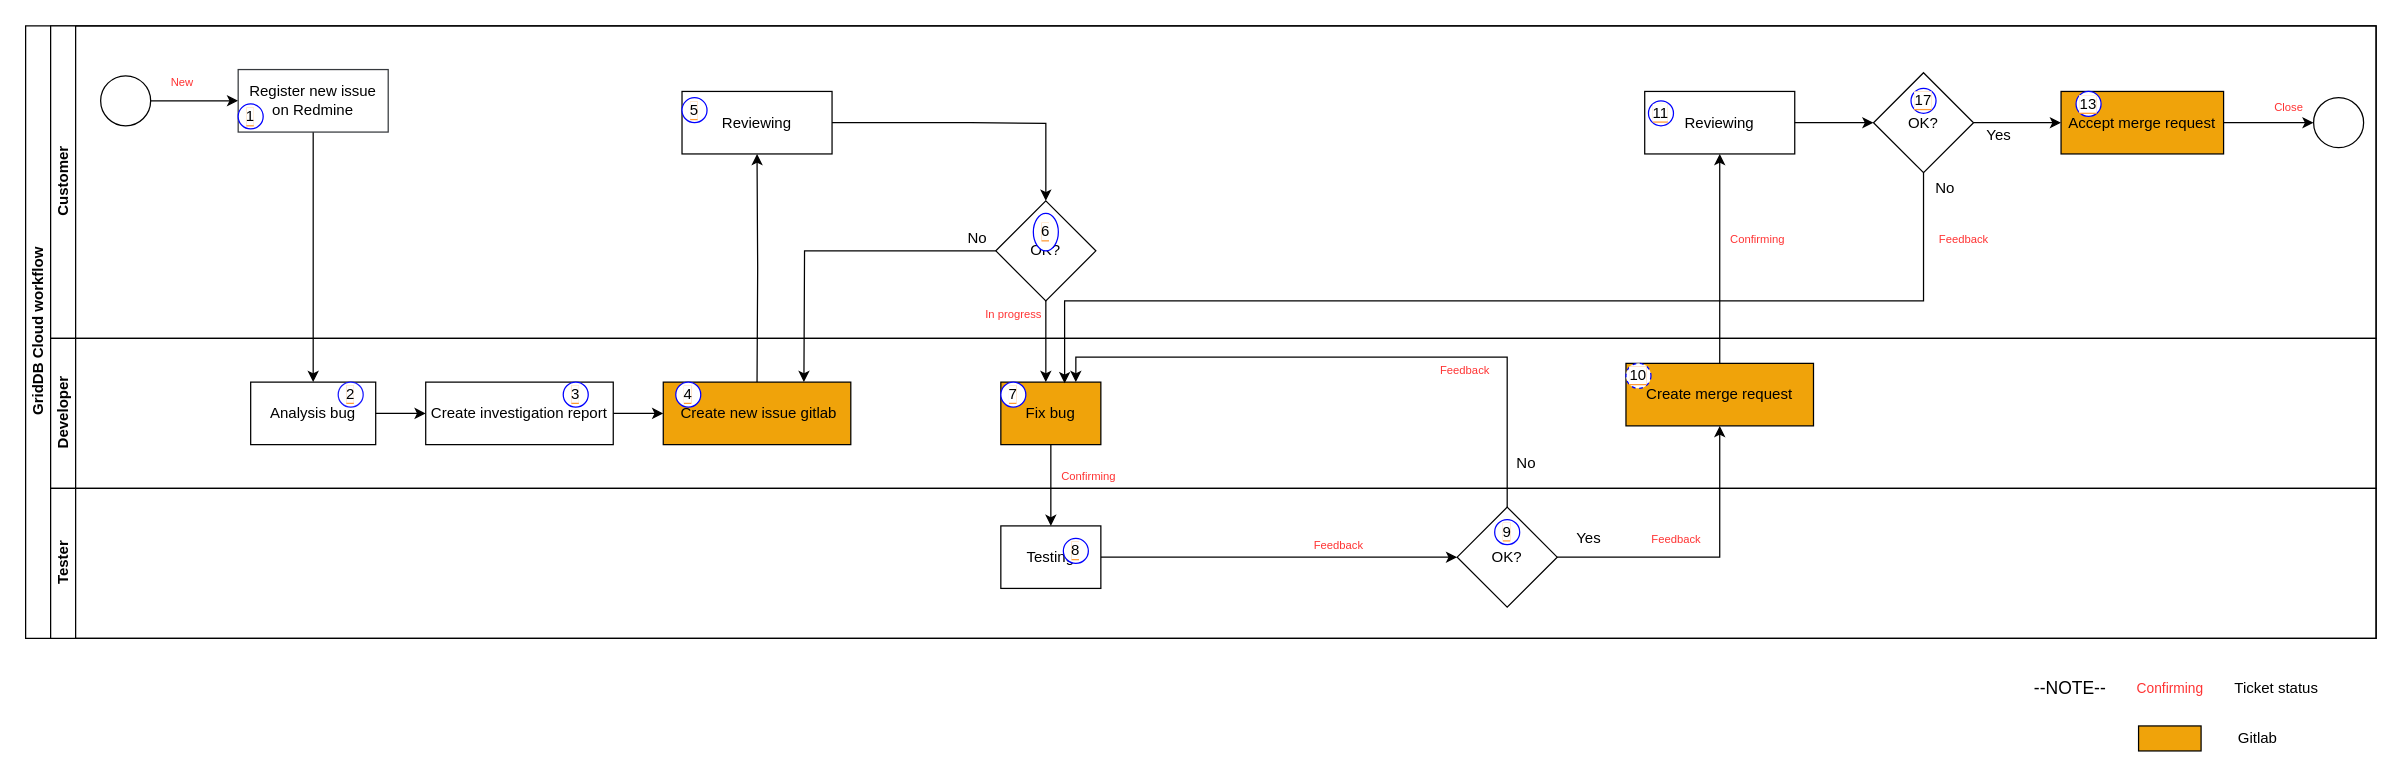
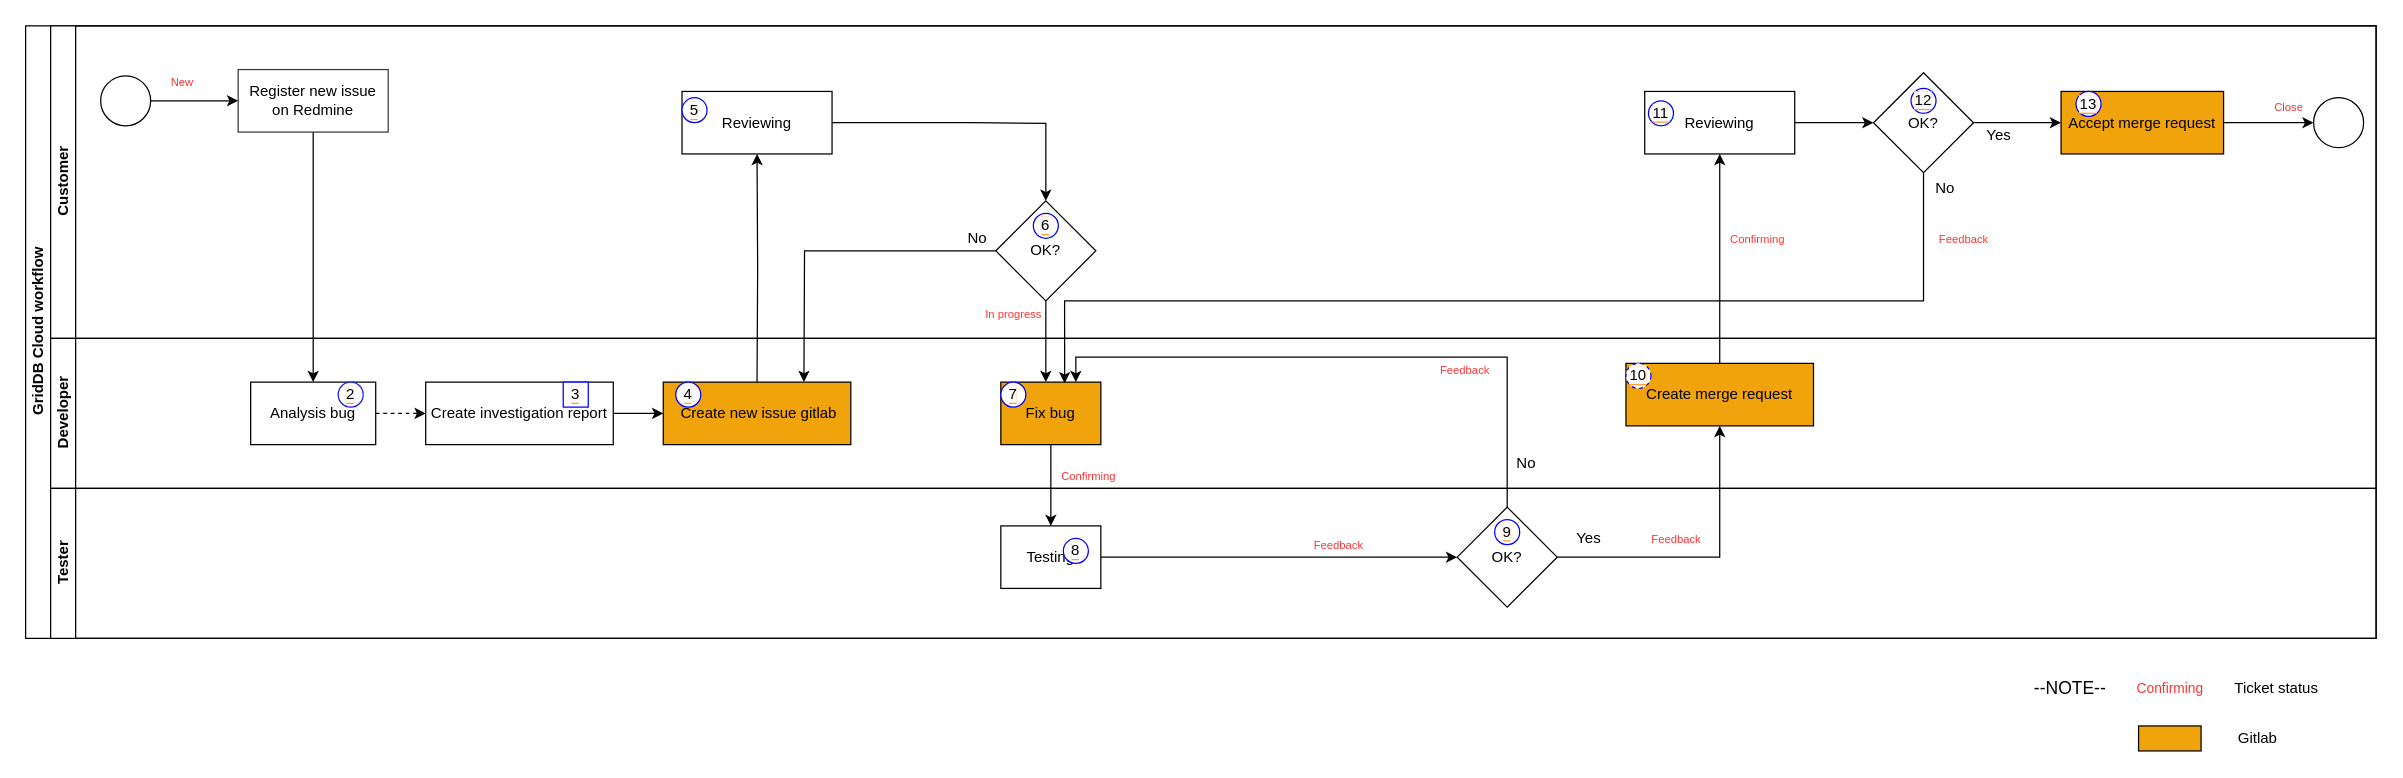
(1923, 101) -> (1923, 101)
(251, 116) -> none
(1046, 232) -> (1046, 226)
(576, 394) -> (576, 394)
(395, 413) -> (395, 413)
